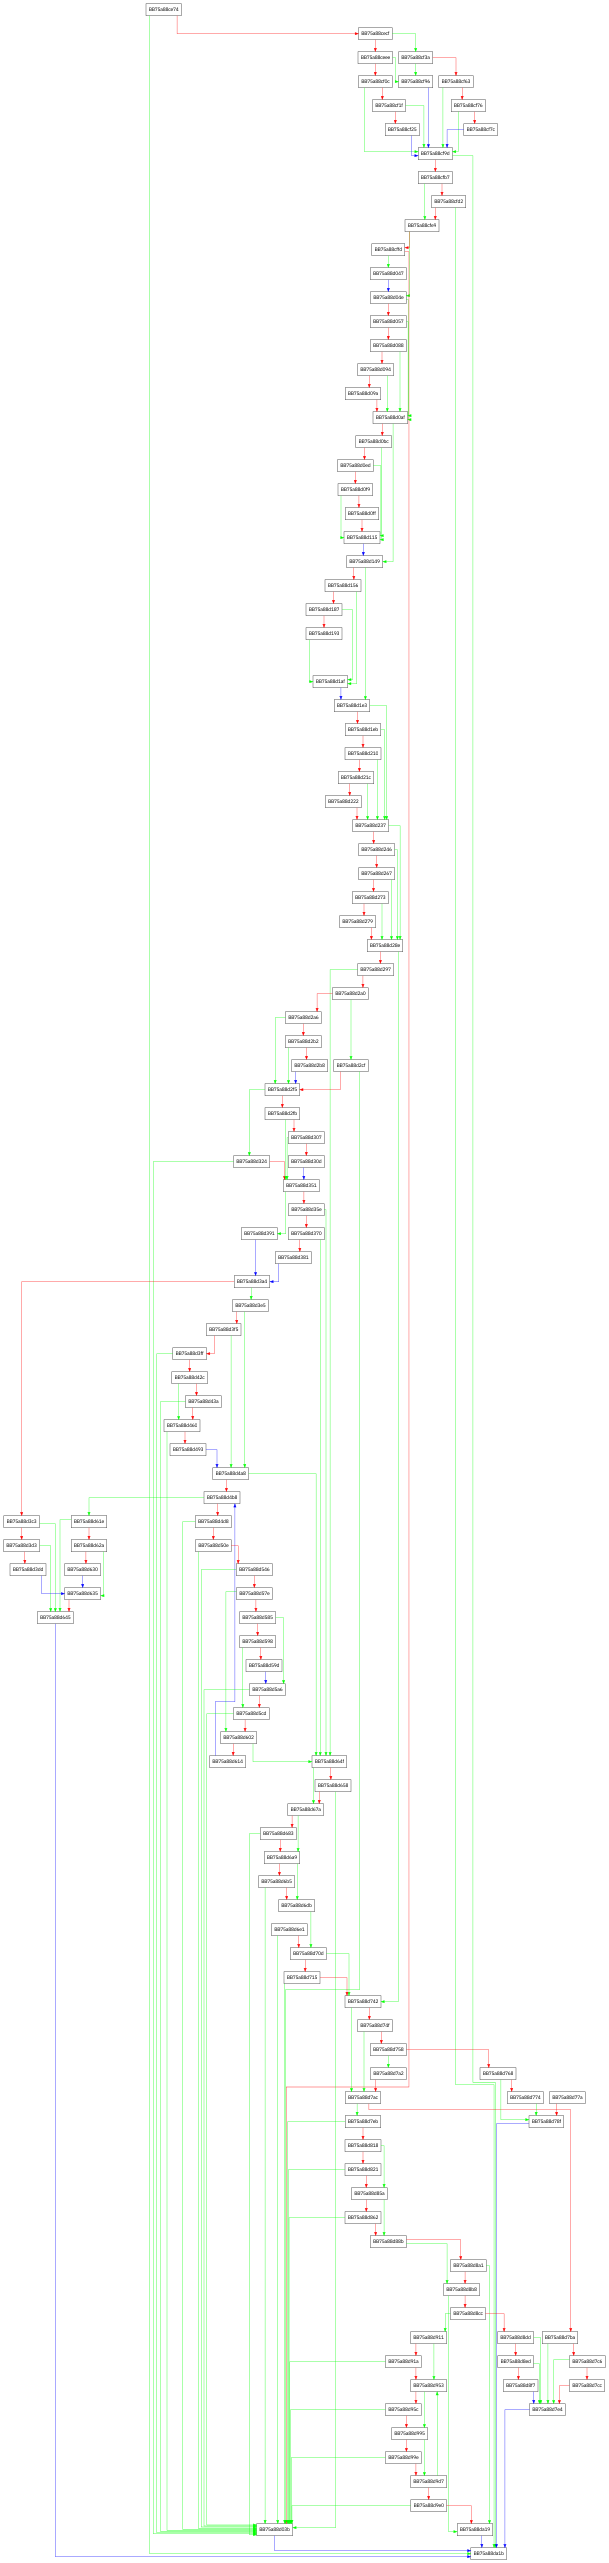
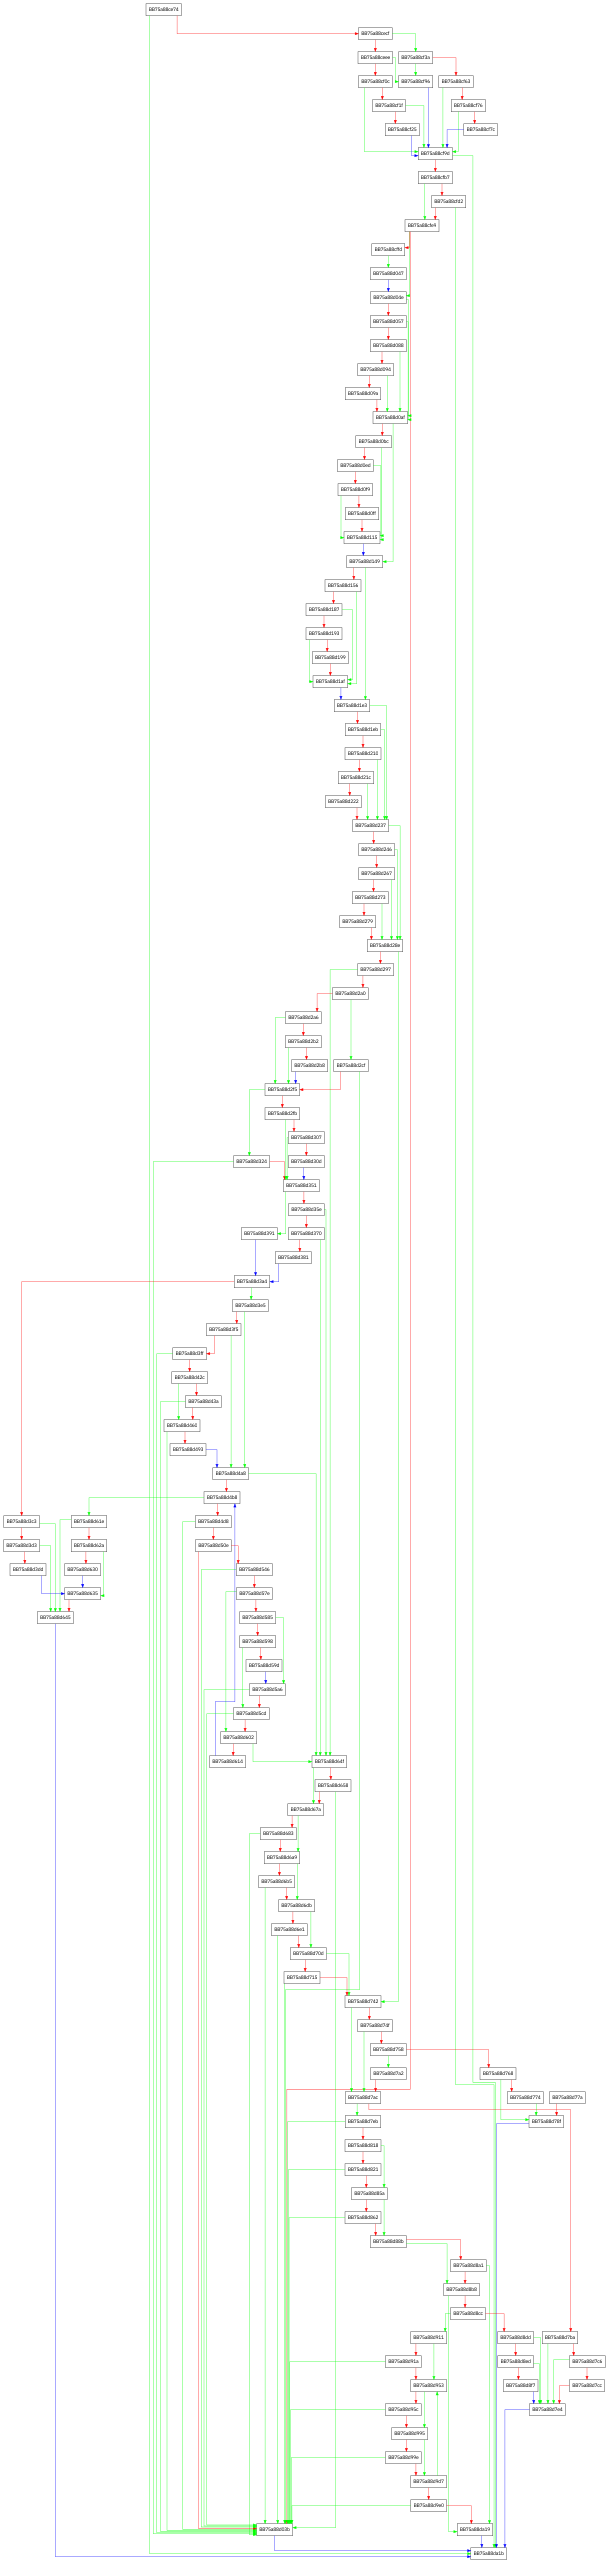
none -> (330, 658)
(409, 1445) -> (410, 1438)
none -> (293, 1916)
(198, 2067) -> (198, 2067)
